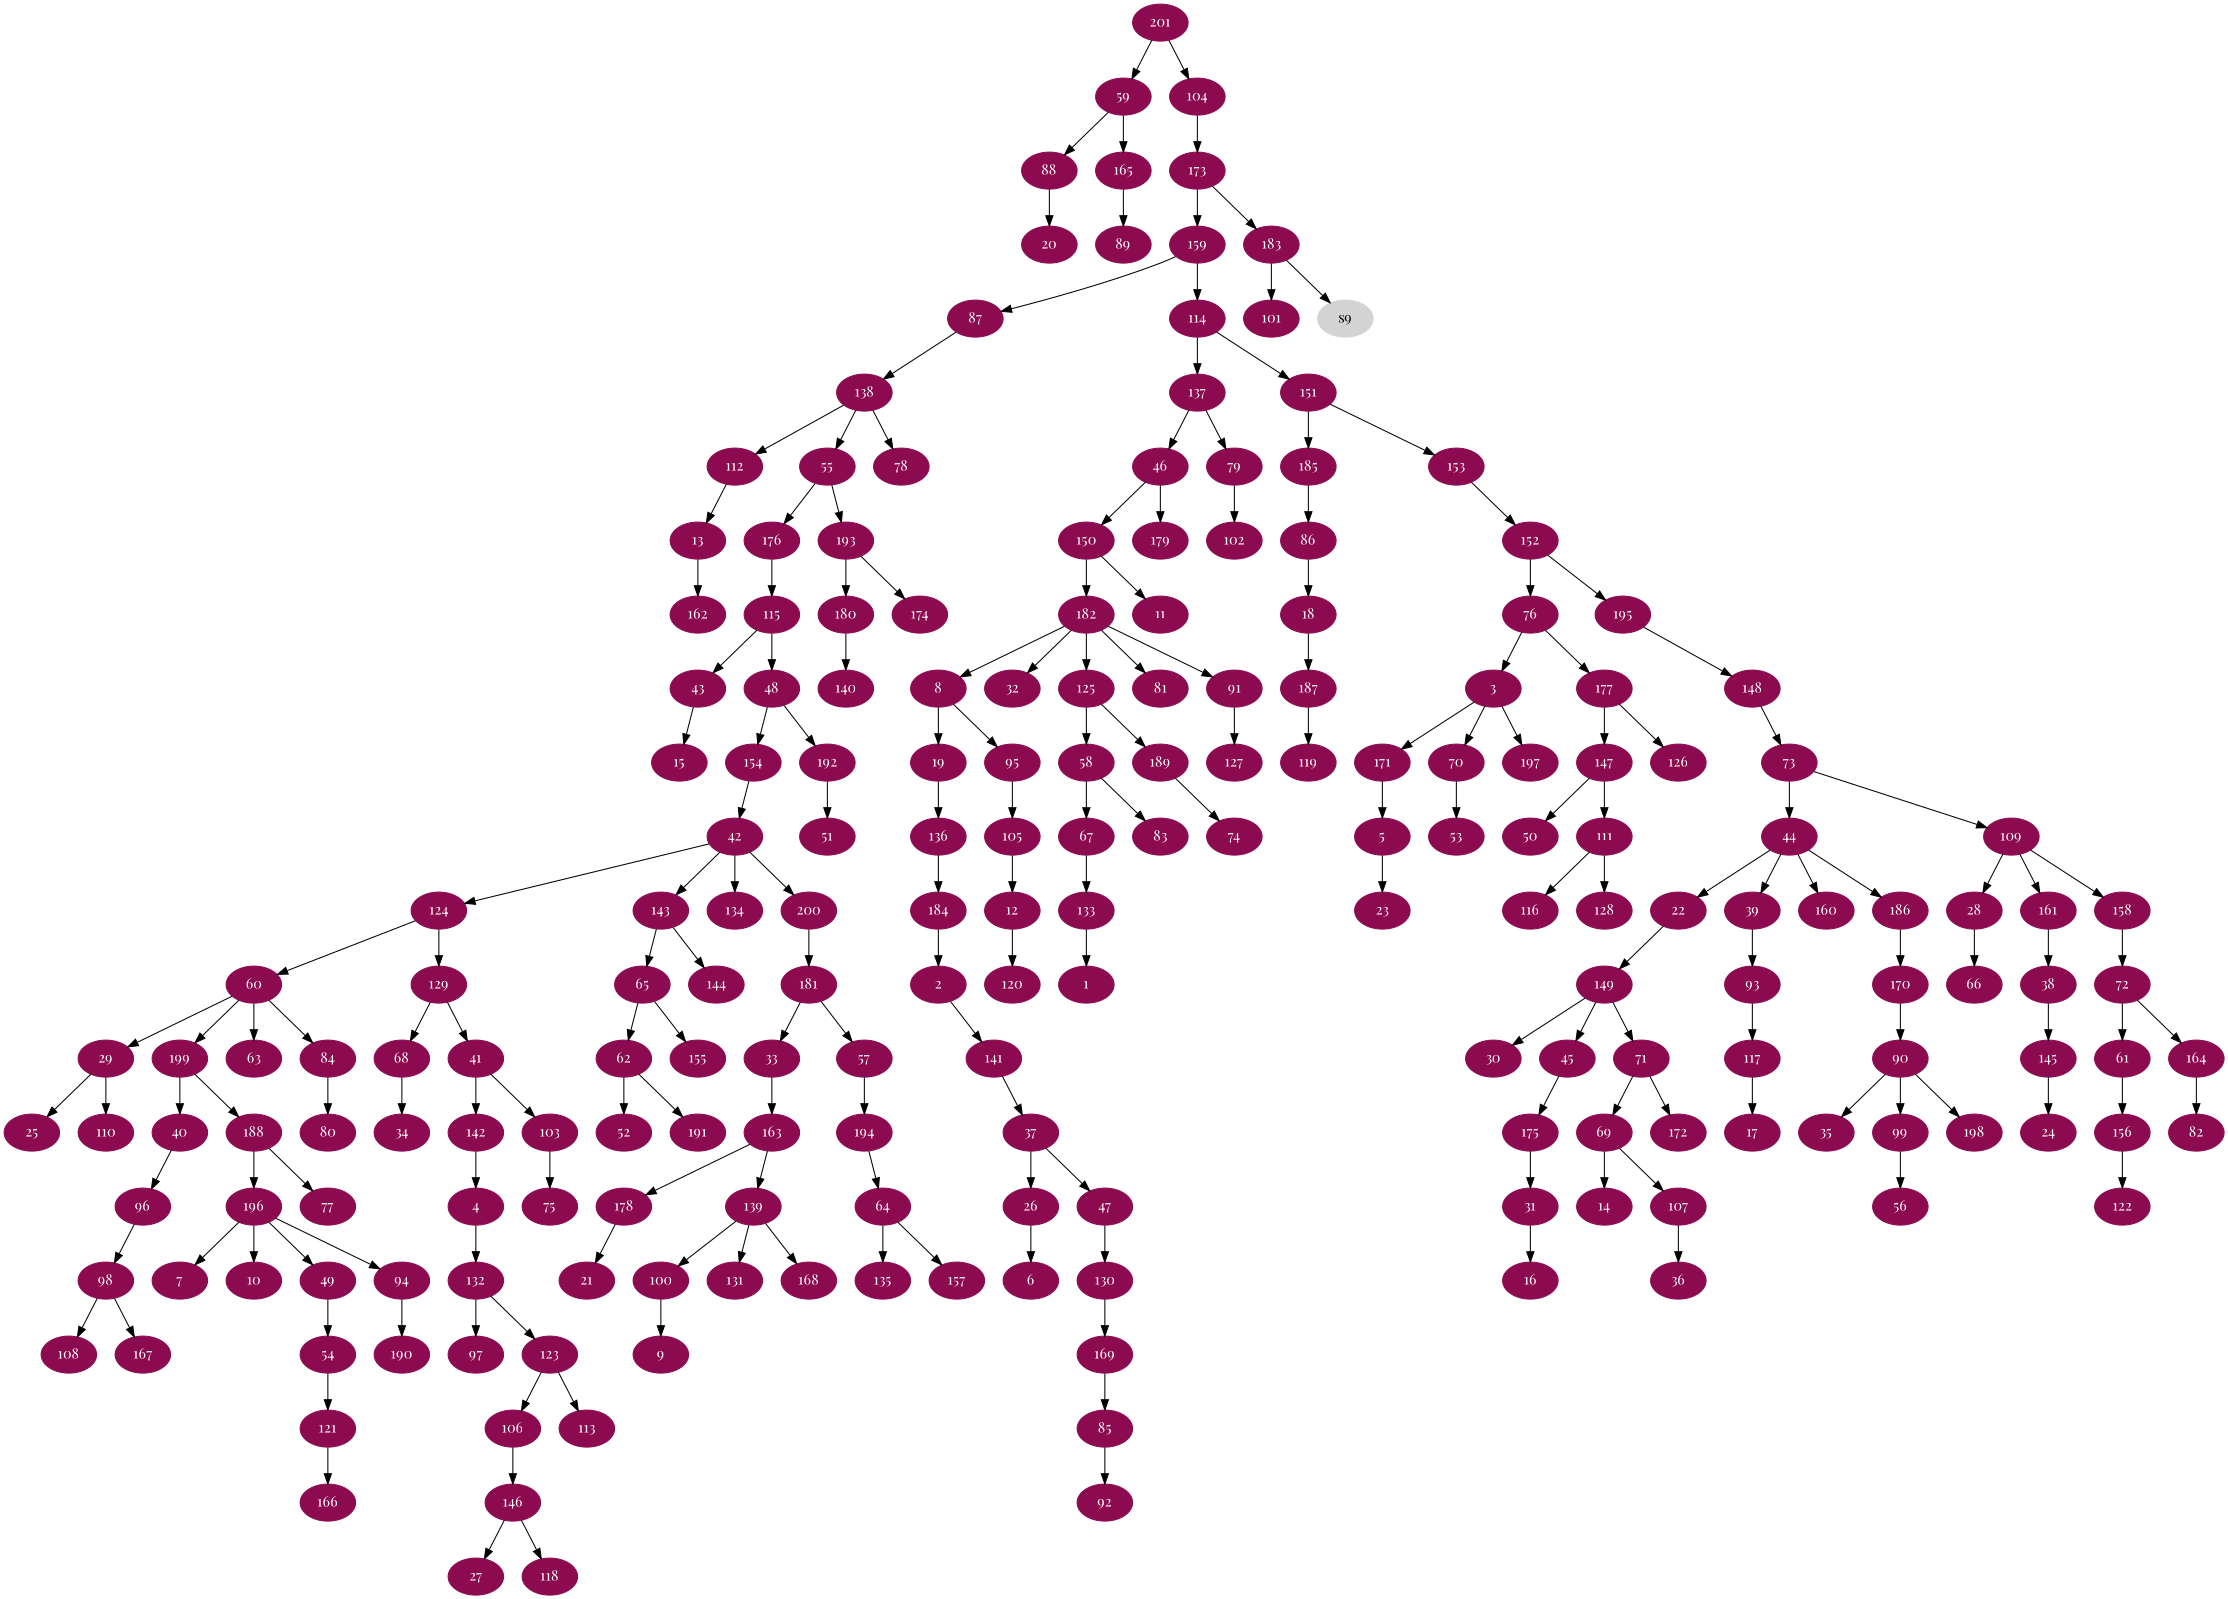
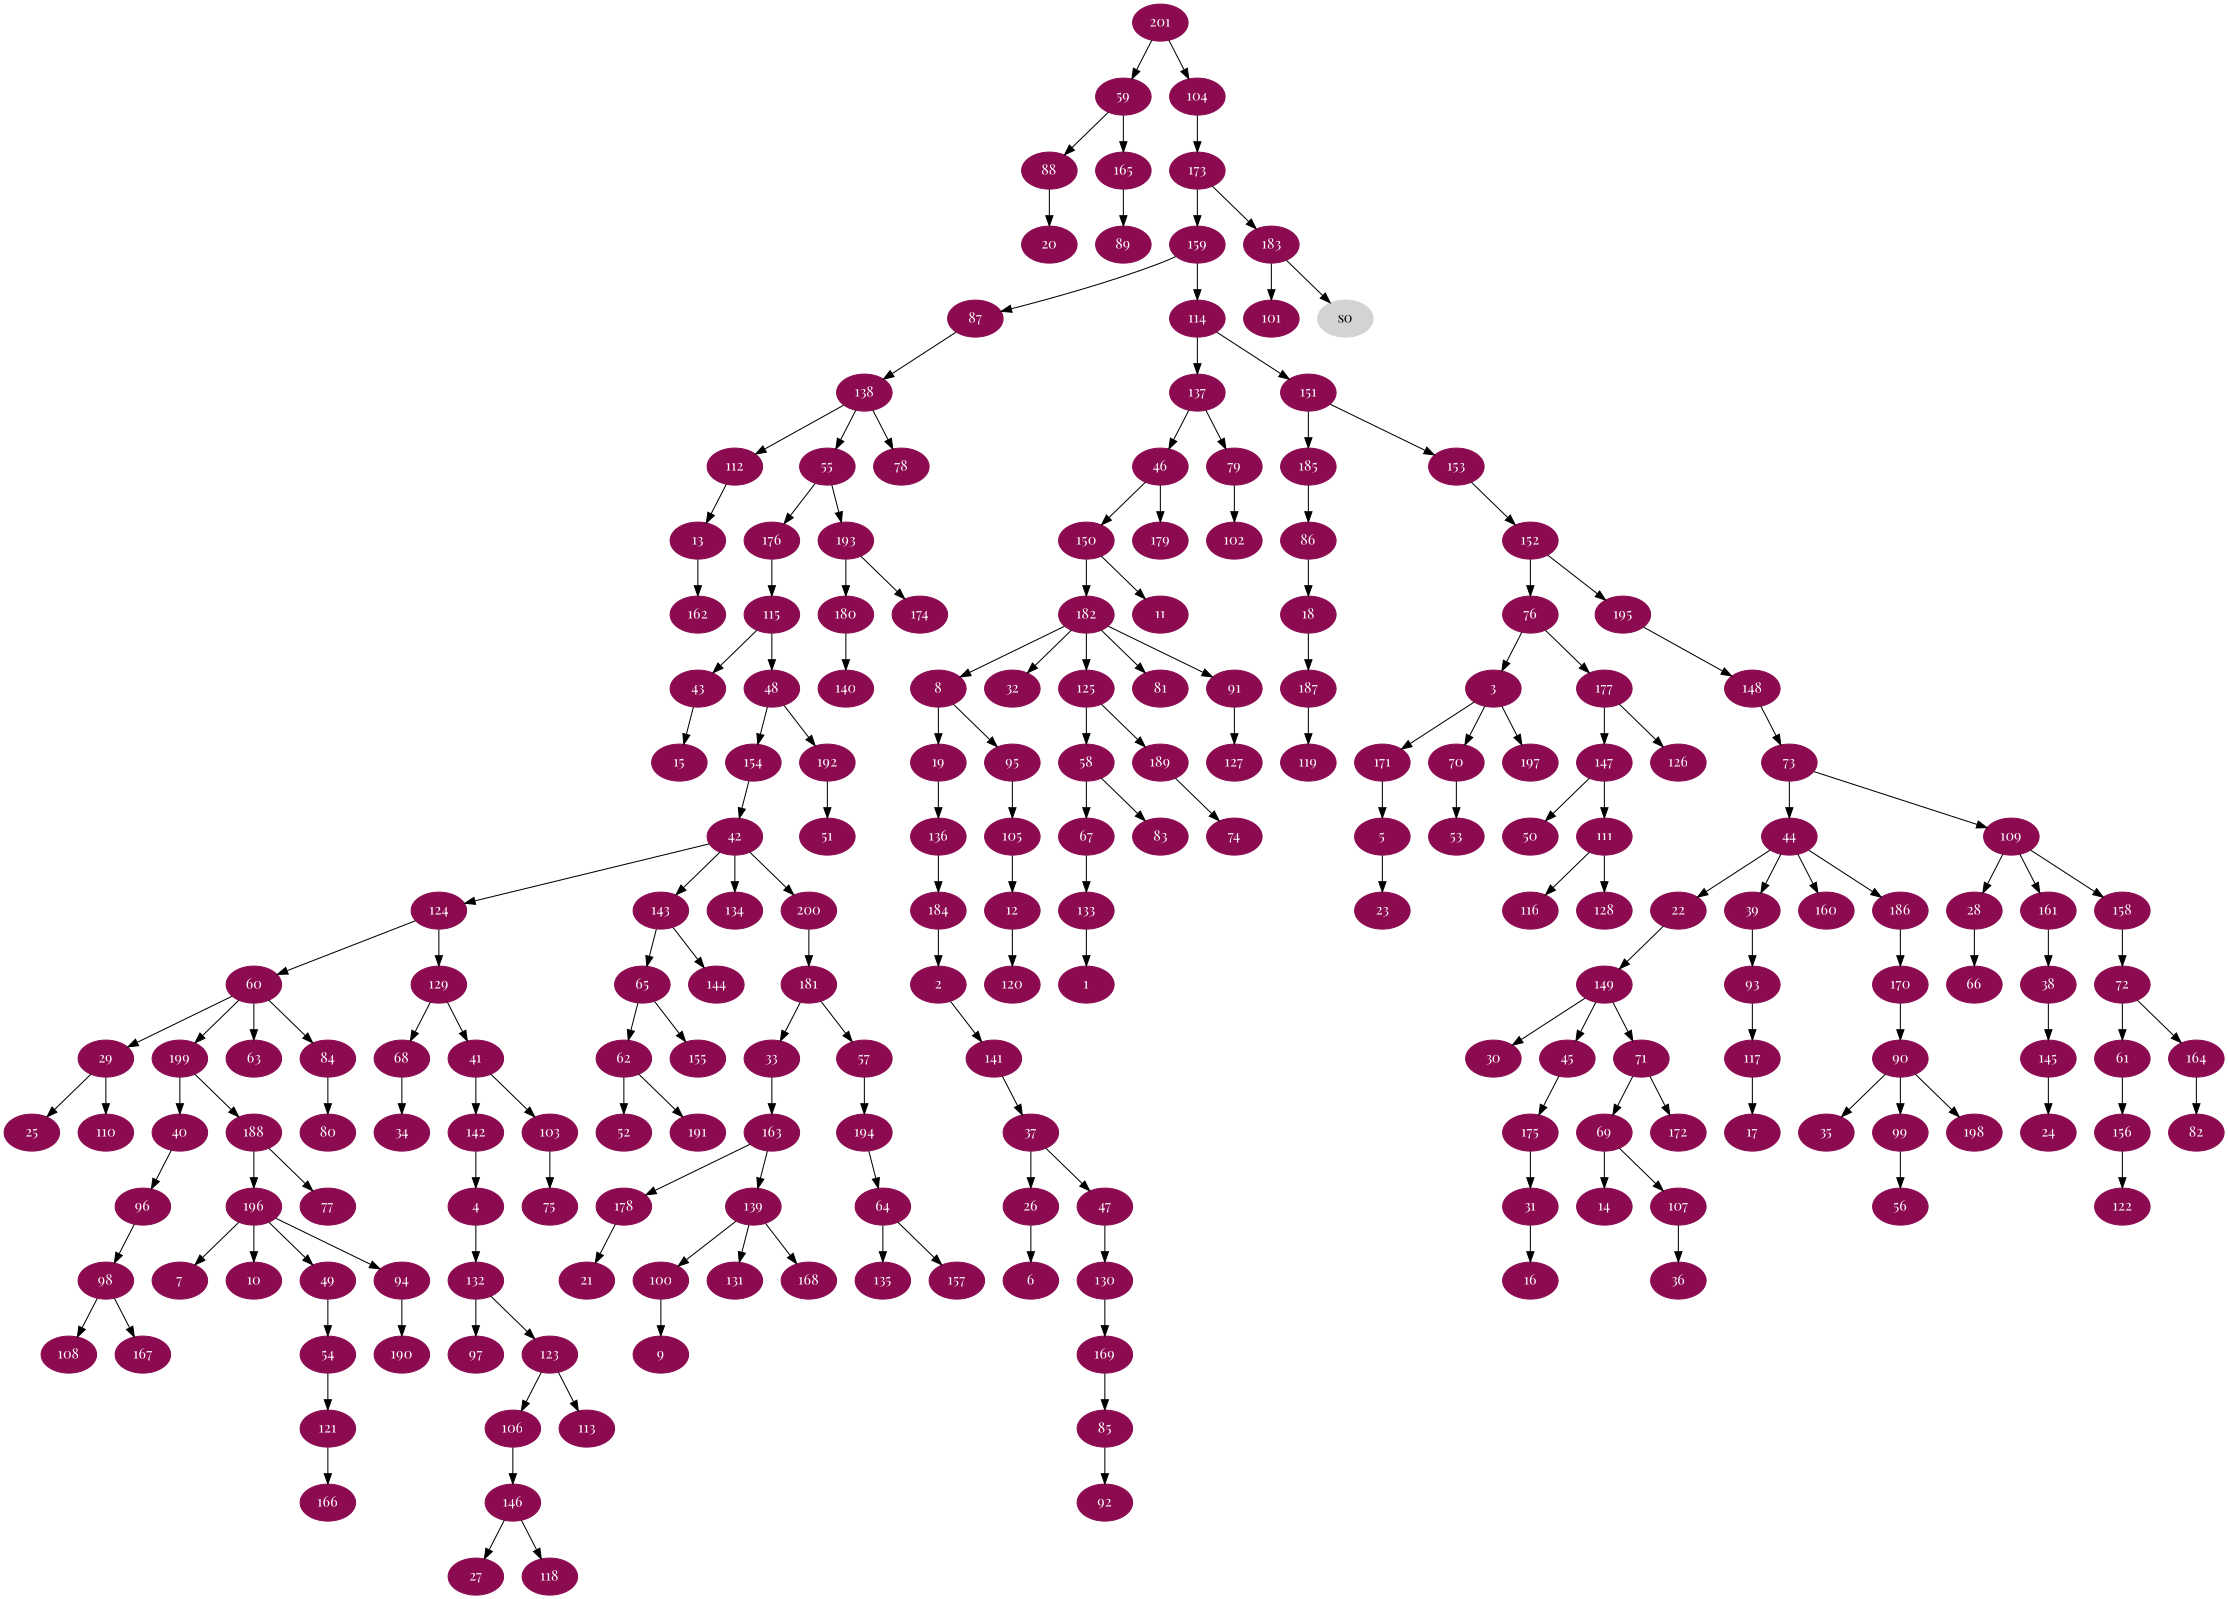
(1345, 319) -> (1345, 319)
